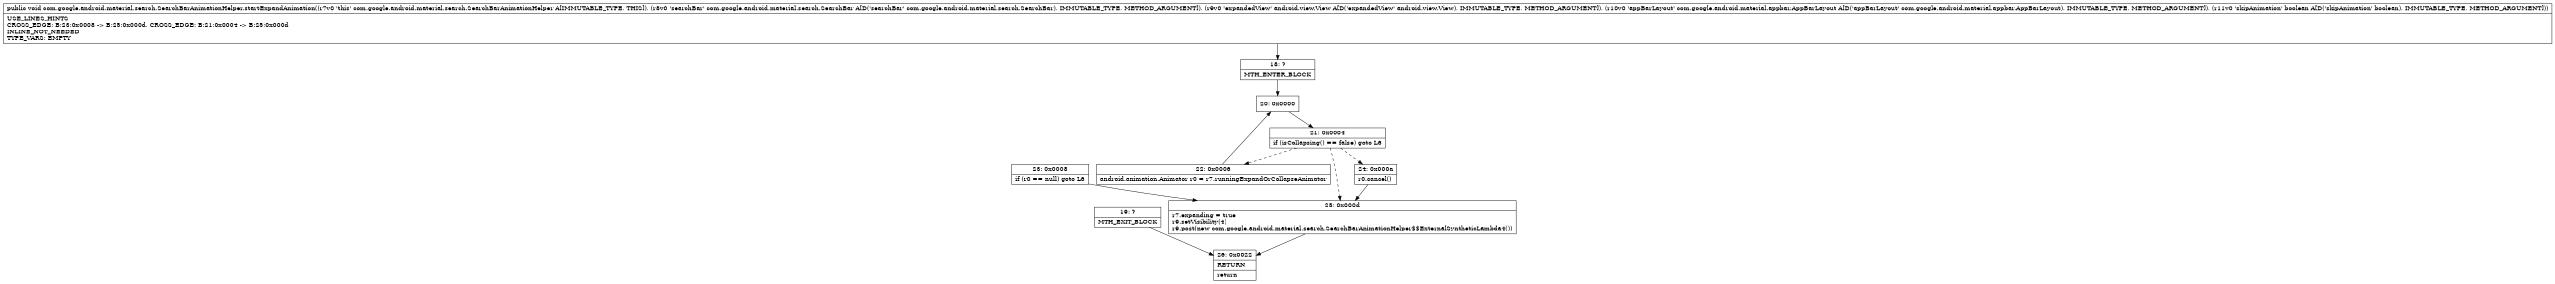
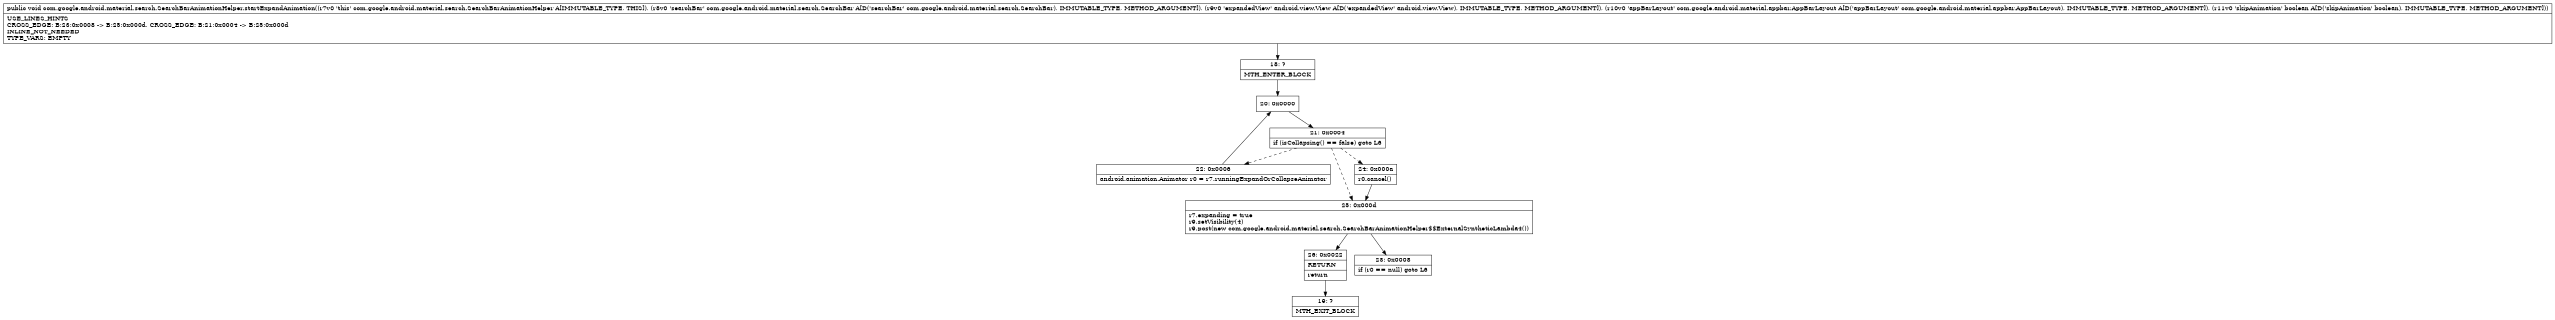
(1141, 193) -> (1377, 243)
(1179, 240) -> (1325, 286)
